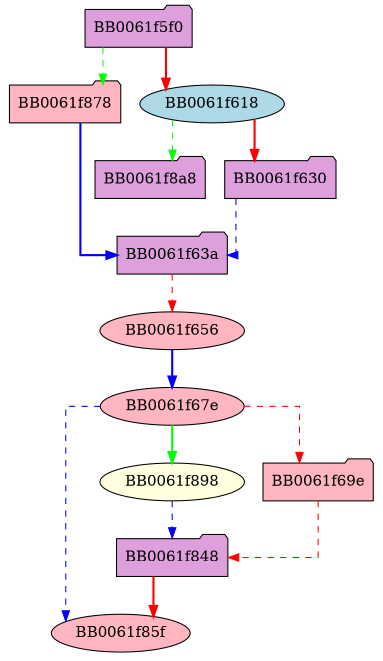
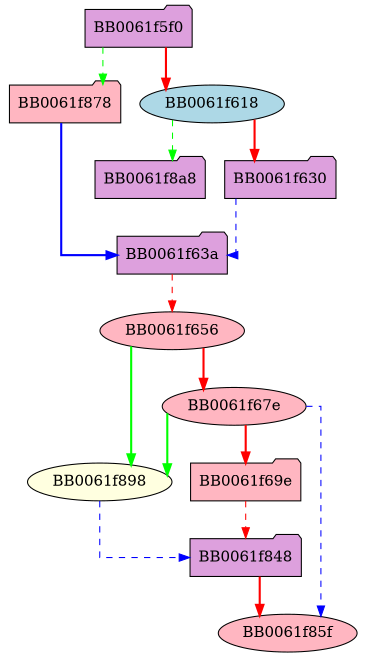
(172, 363) -> (204, 363)
none -> (131, 400)
(295, 406) -> (246, 439)
